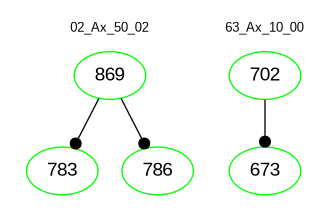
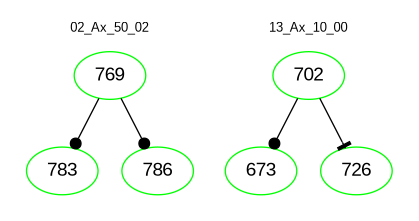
(265, 28) -> (309, 28)
(110, 76) -> (110, 76)
none -> (356, 171)
